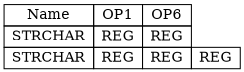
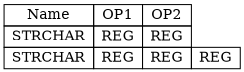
(167, 15) -> (167, 15)
